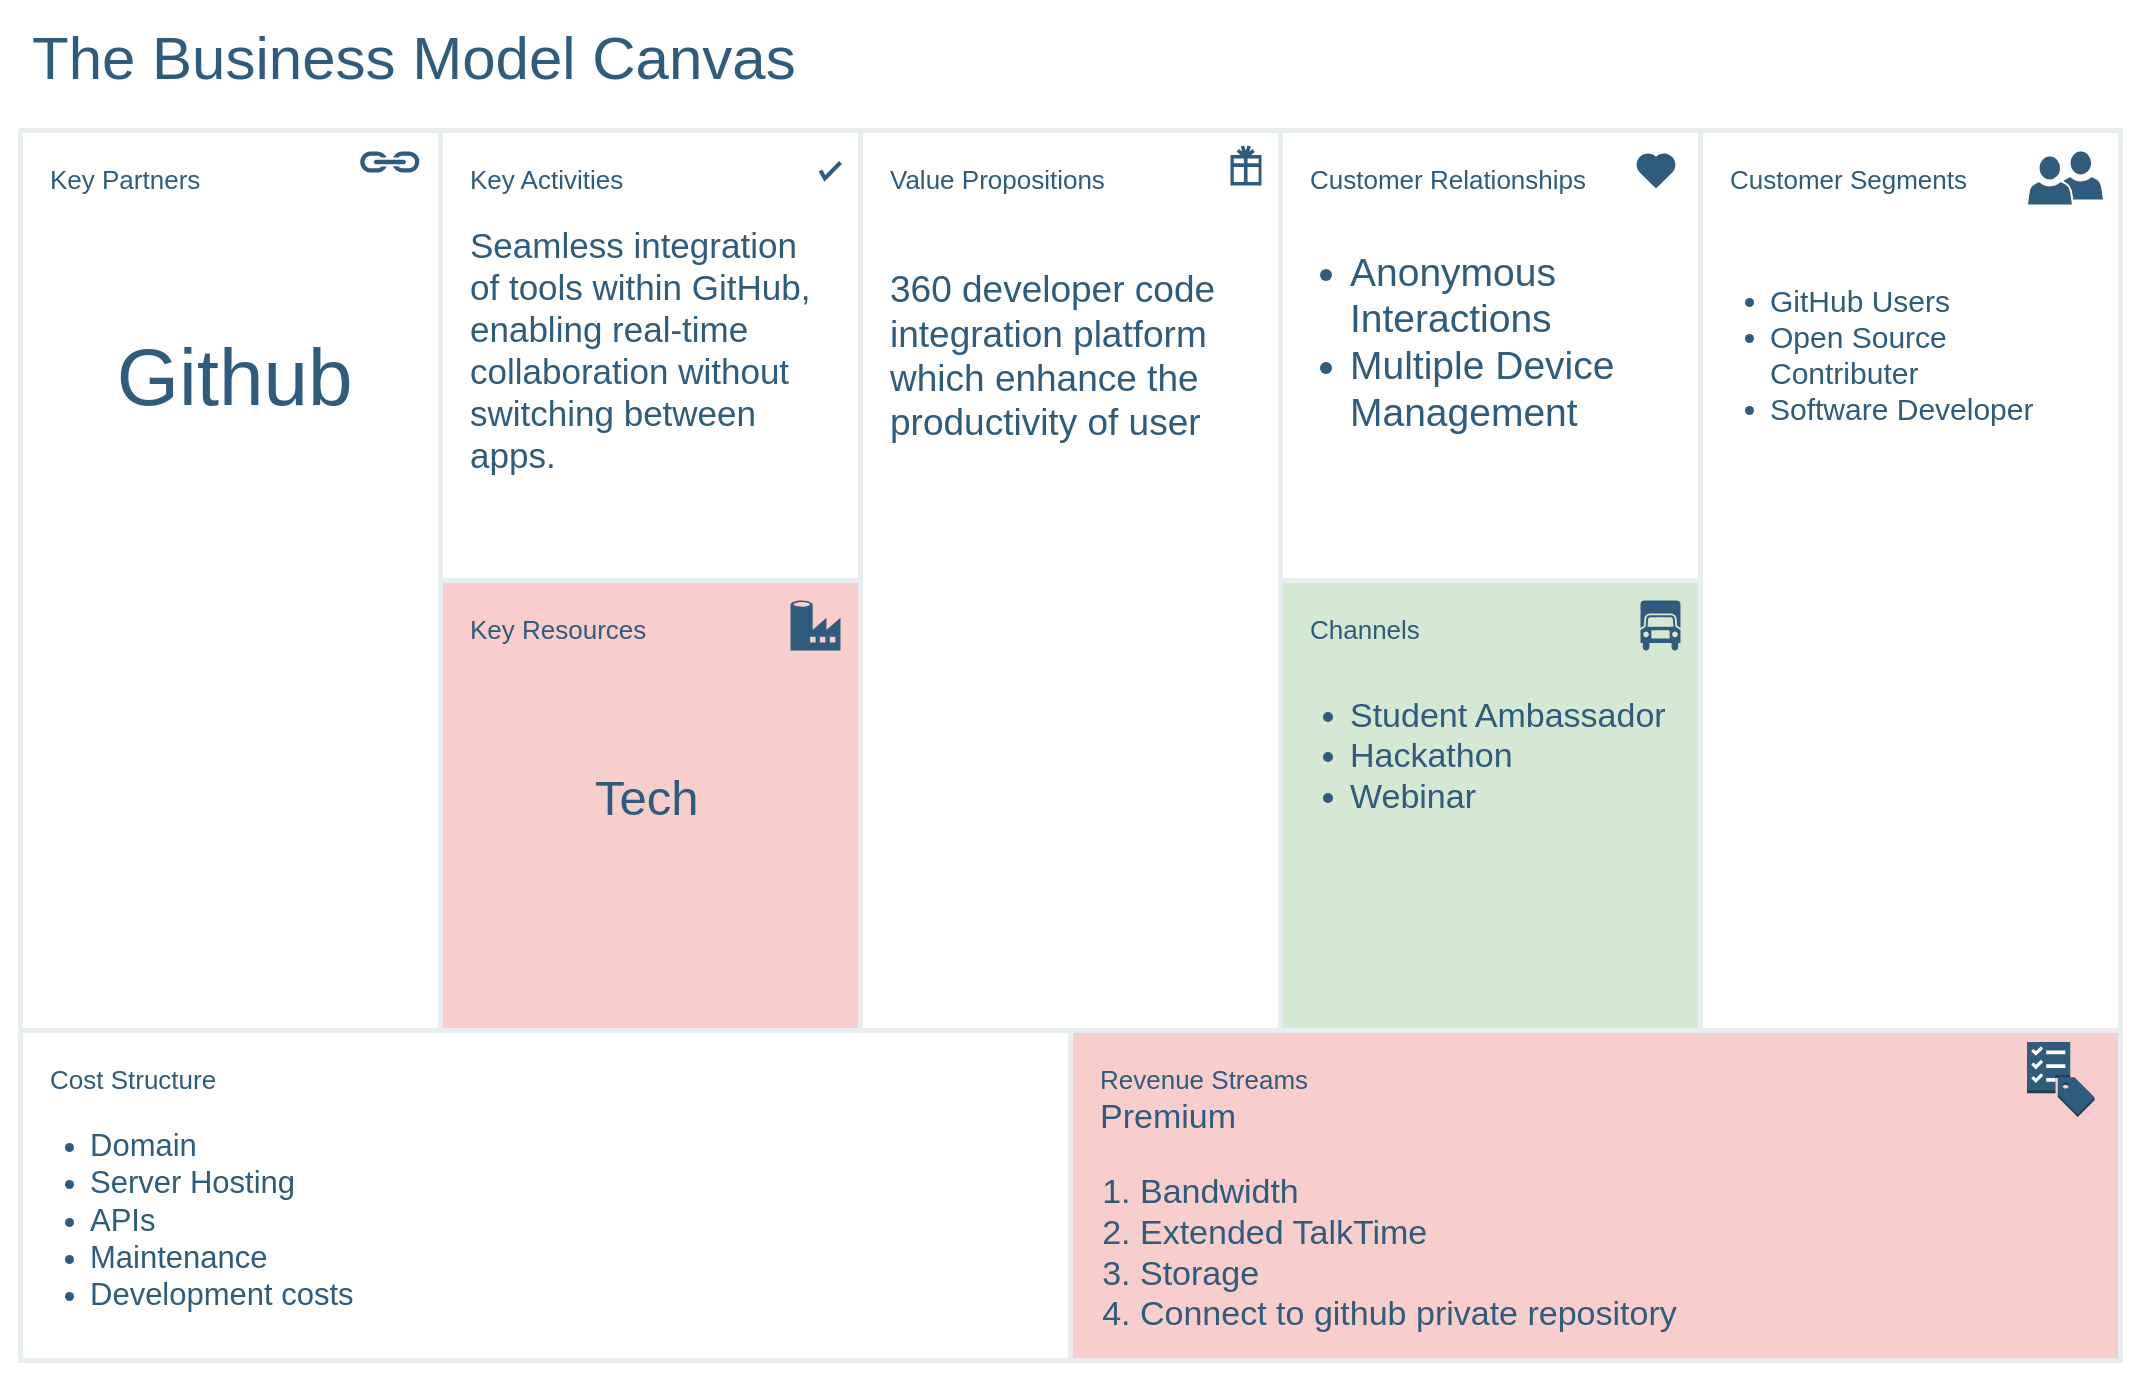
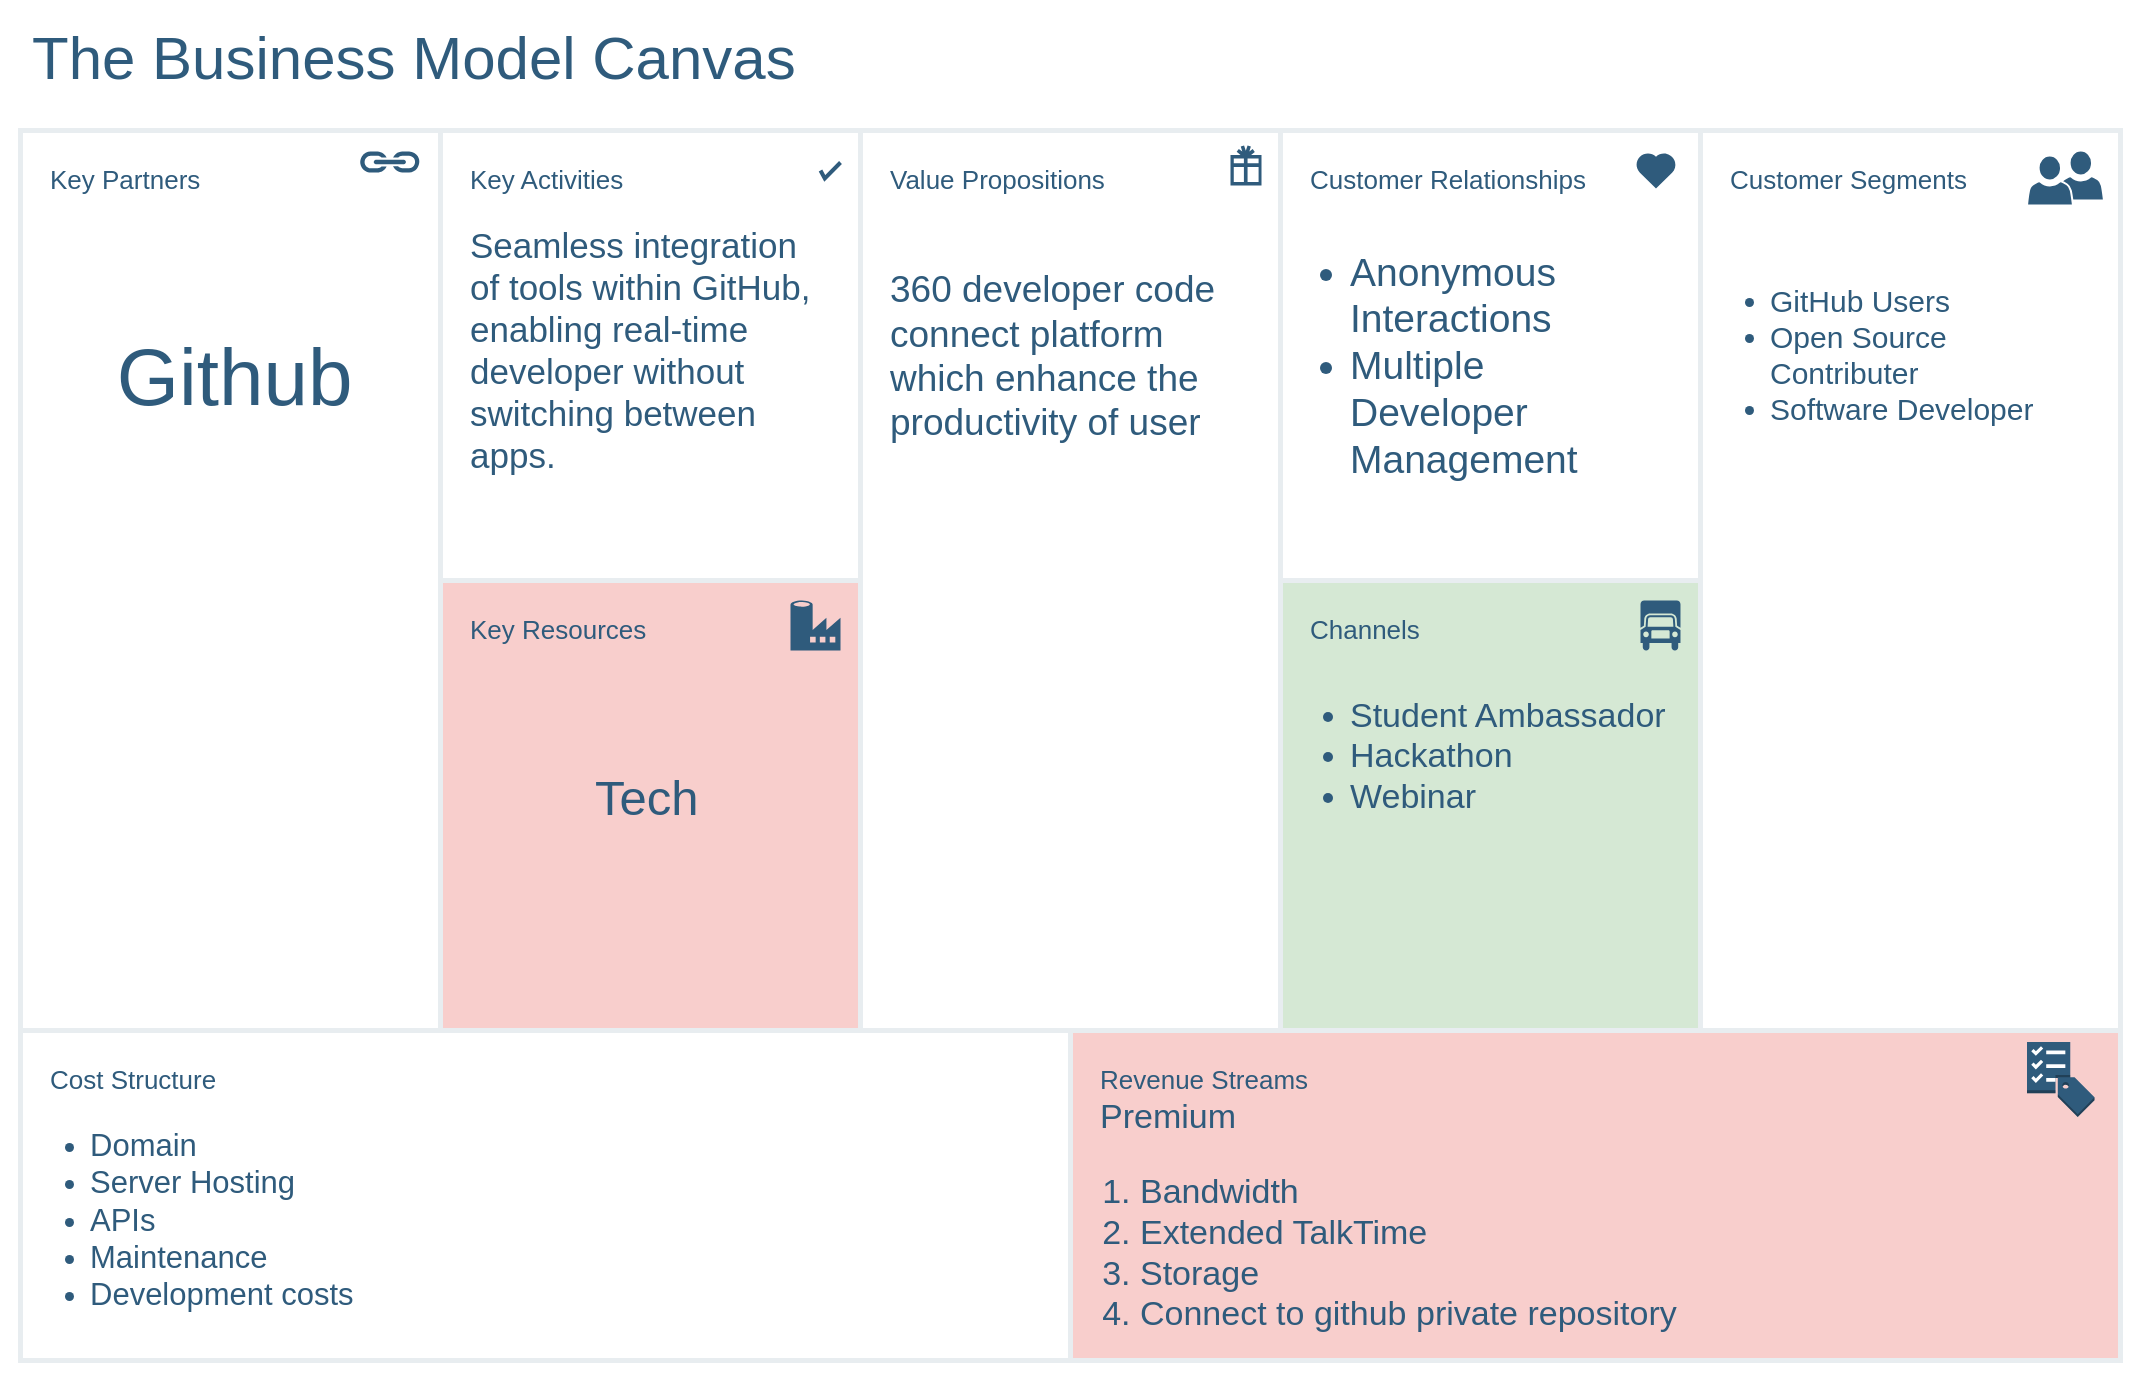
(652, 187) -> (652, 187)
(1072, 187) -> (1072, 187)
(1395, 187) -> (1399, 187)
